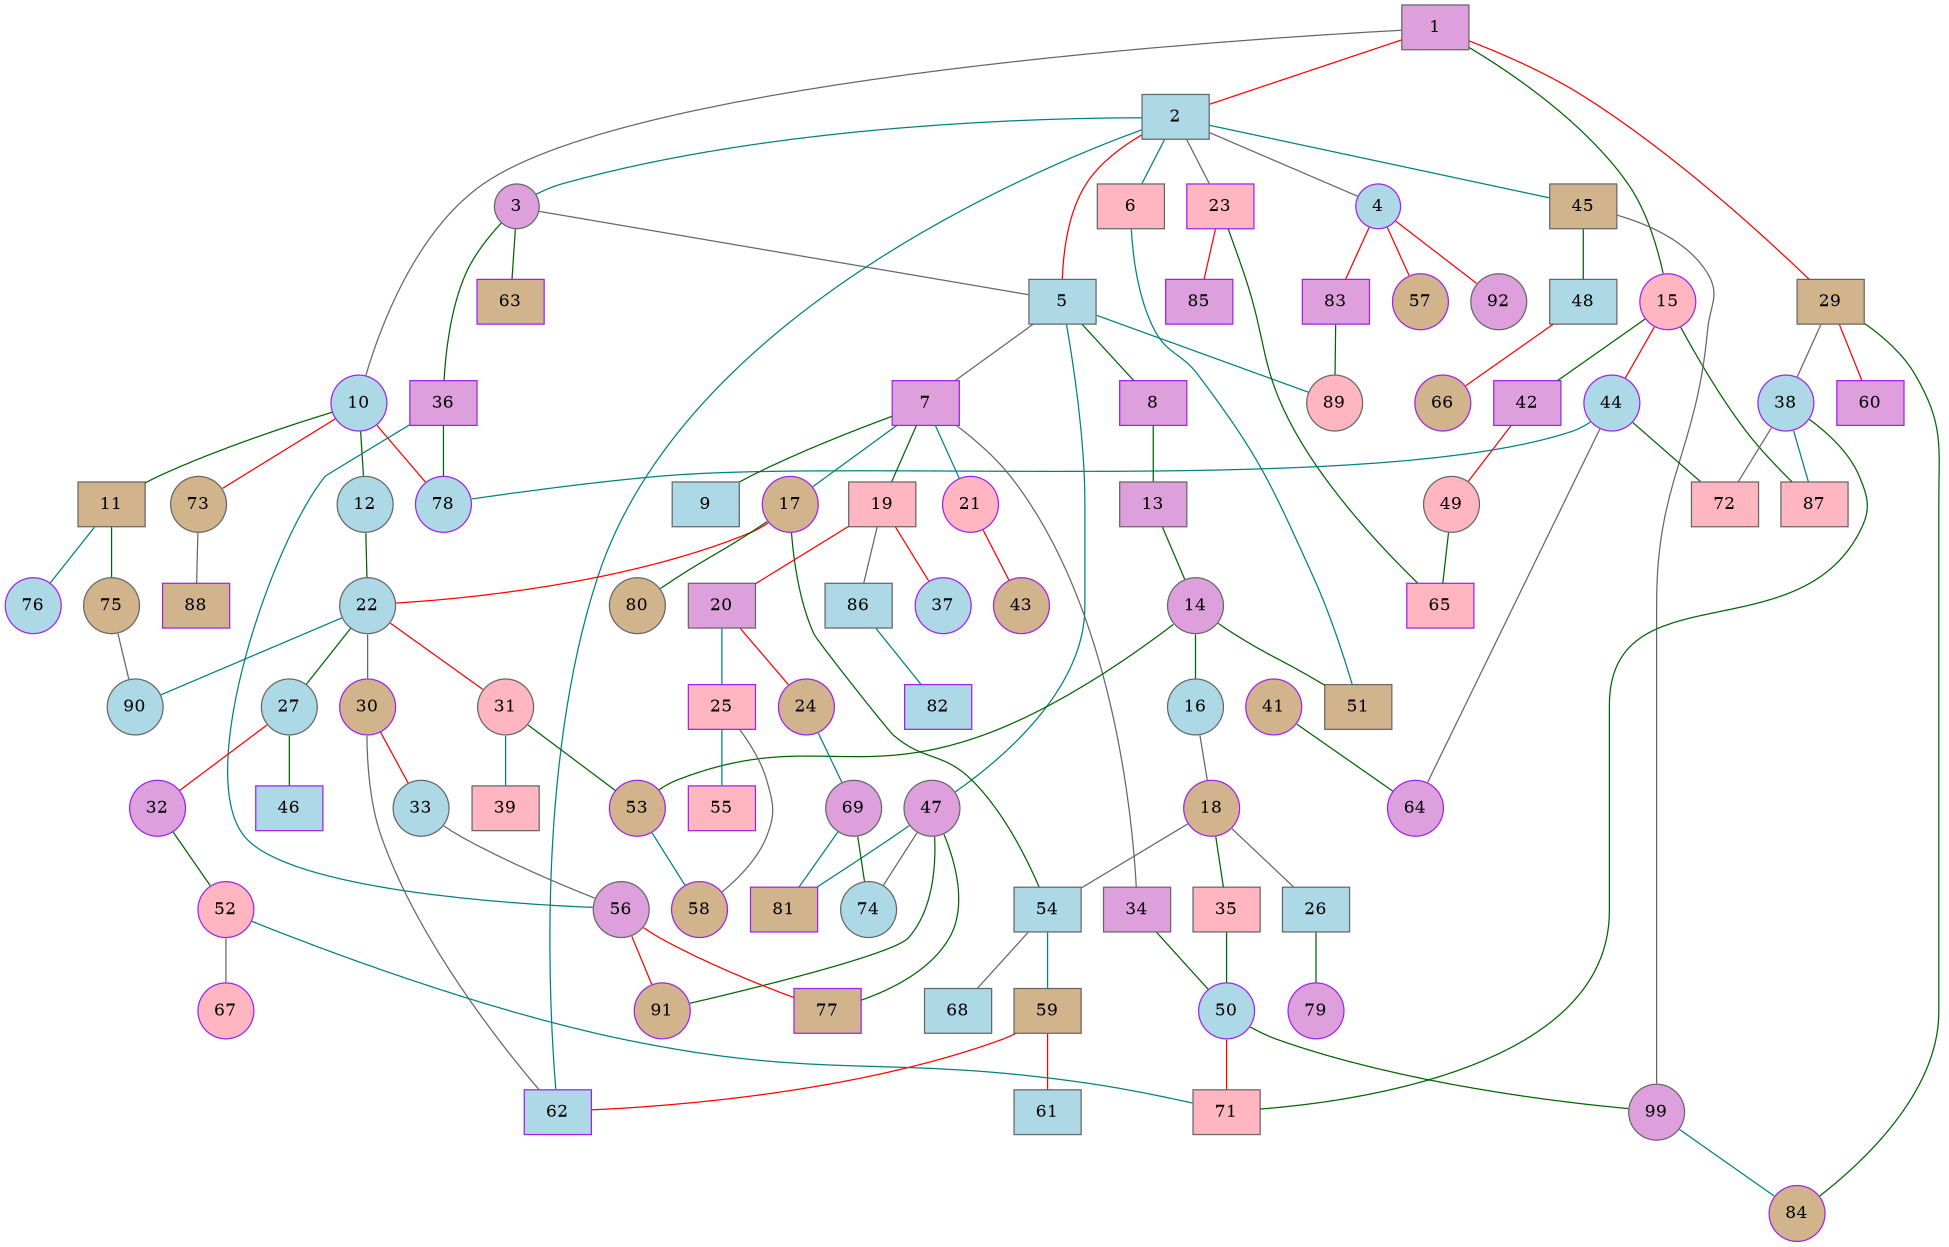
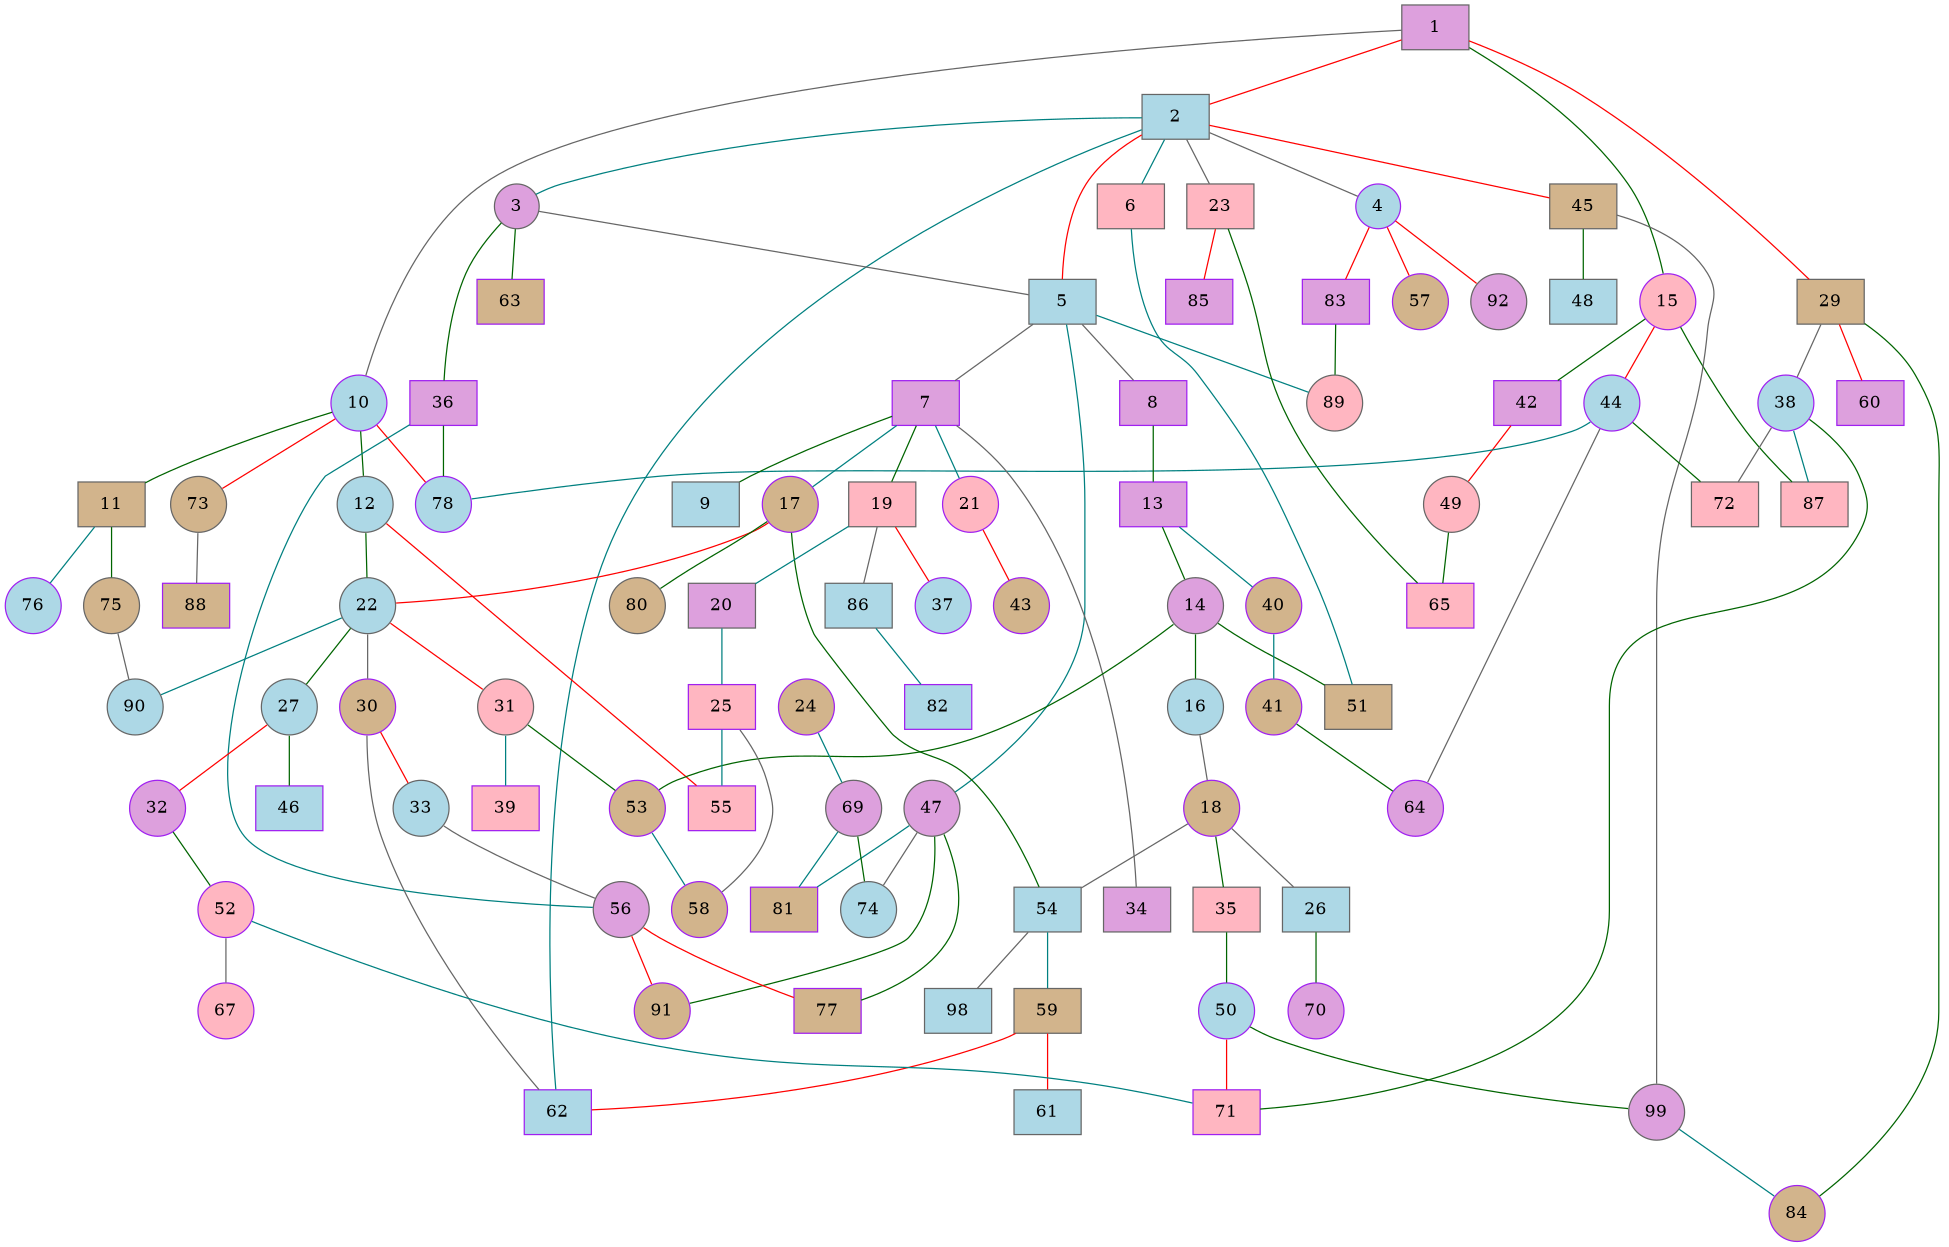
(1379, 162) -> (1379, 162)
(1220, 206) -> (1220, 206)
(1108, 352) -> (1108, 352)
(1443, 403) -> none
(1153, 504) -> (1153, 504)
(802, 555) -> (802, 555)
none -> (1274, 606)
none -> (541, 655)
(764, 657) -> none
(506, 808) -> (506, 808)
(1182, 961) -> none
(958, 1011) -> (958, 1011)
(1316, 1011) -> (1316, 1011)
(1227, 1112) -> (1227, 1112)
